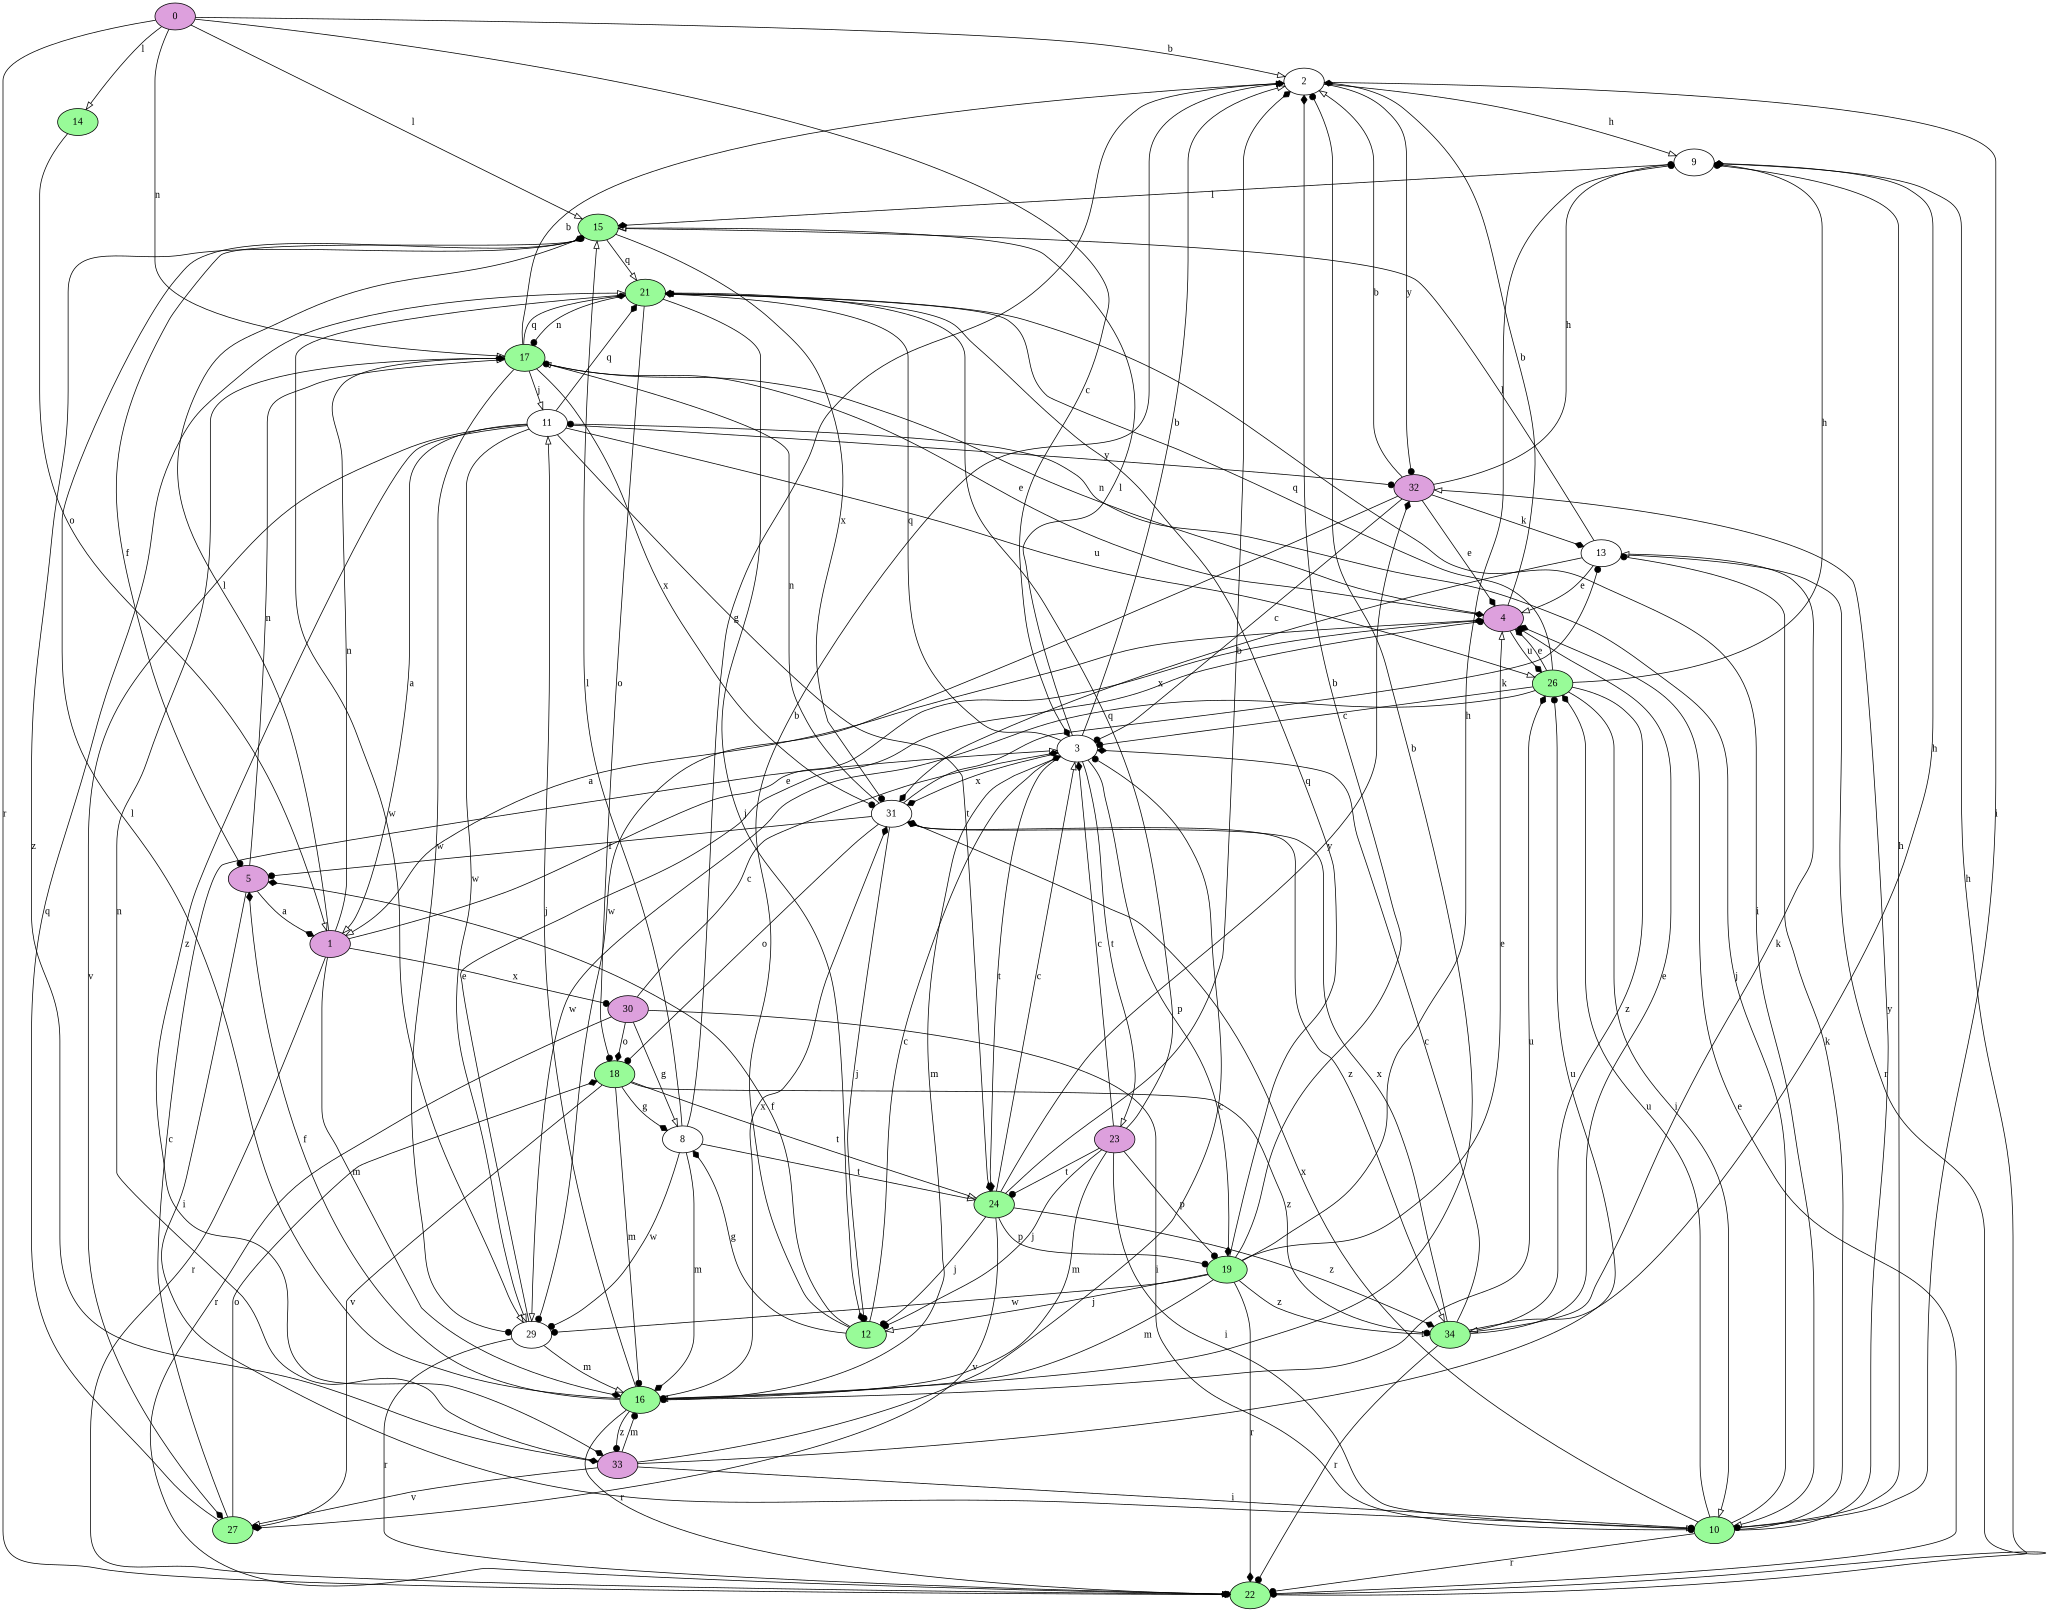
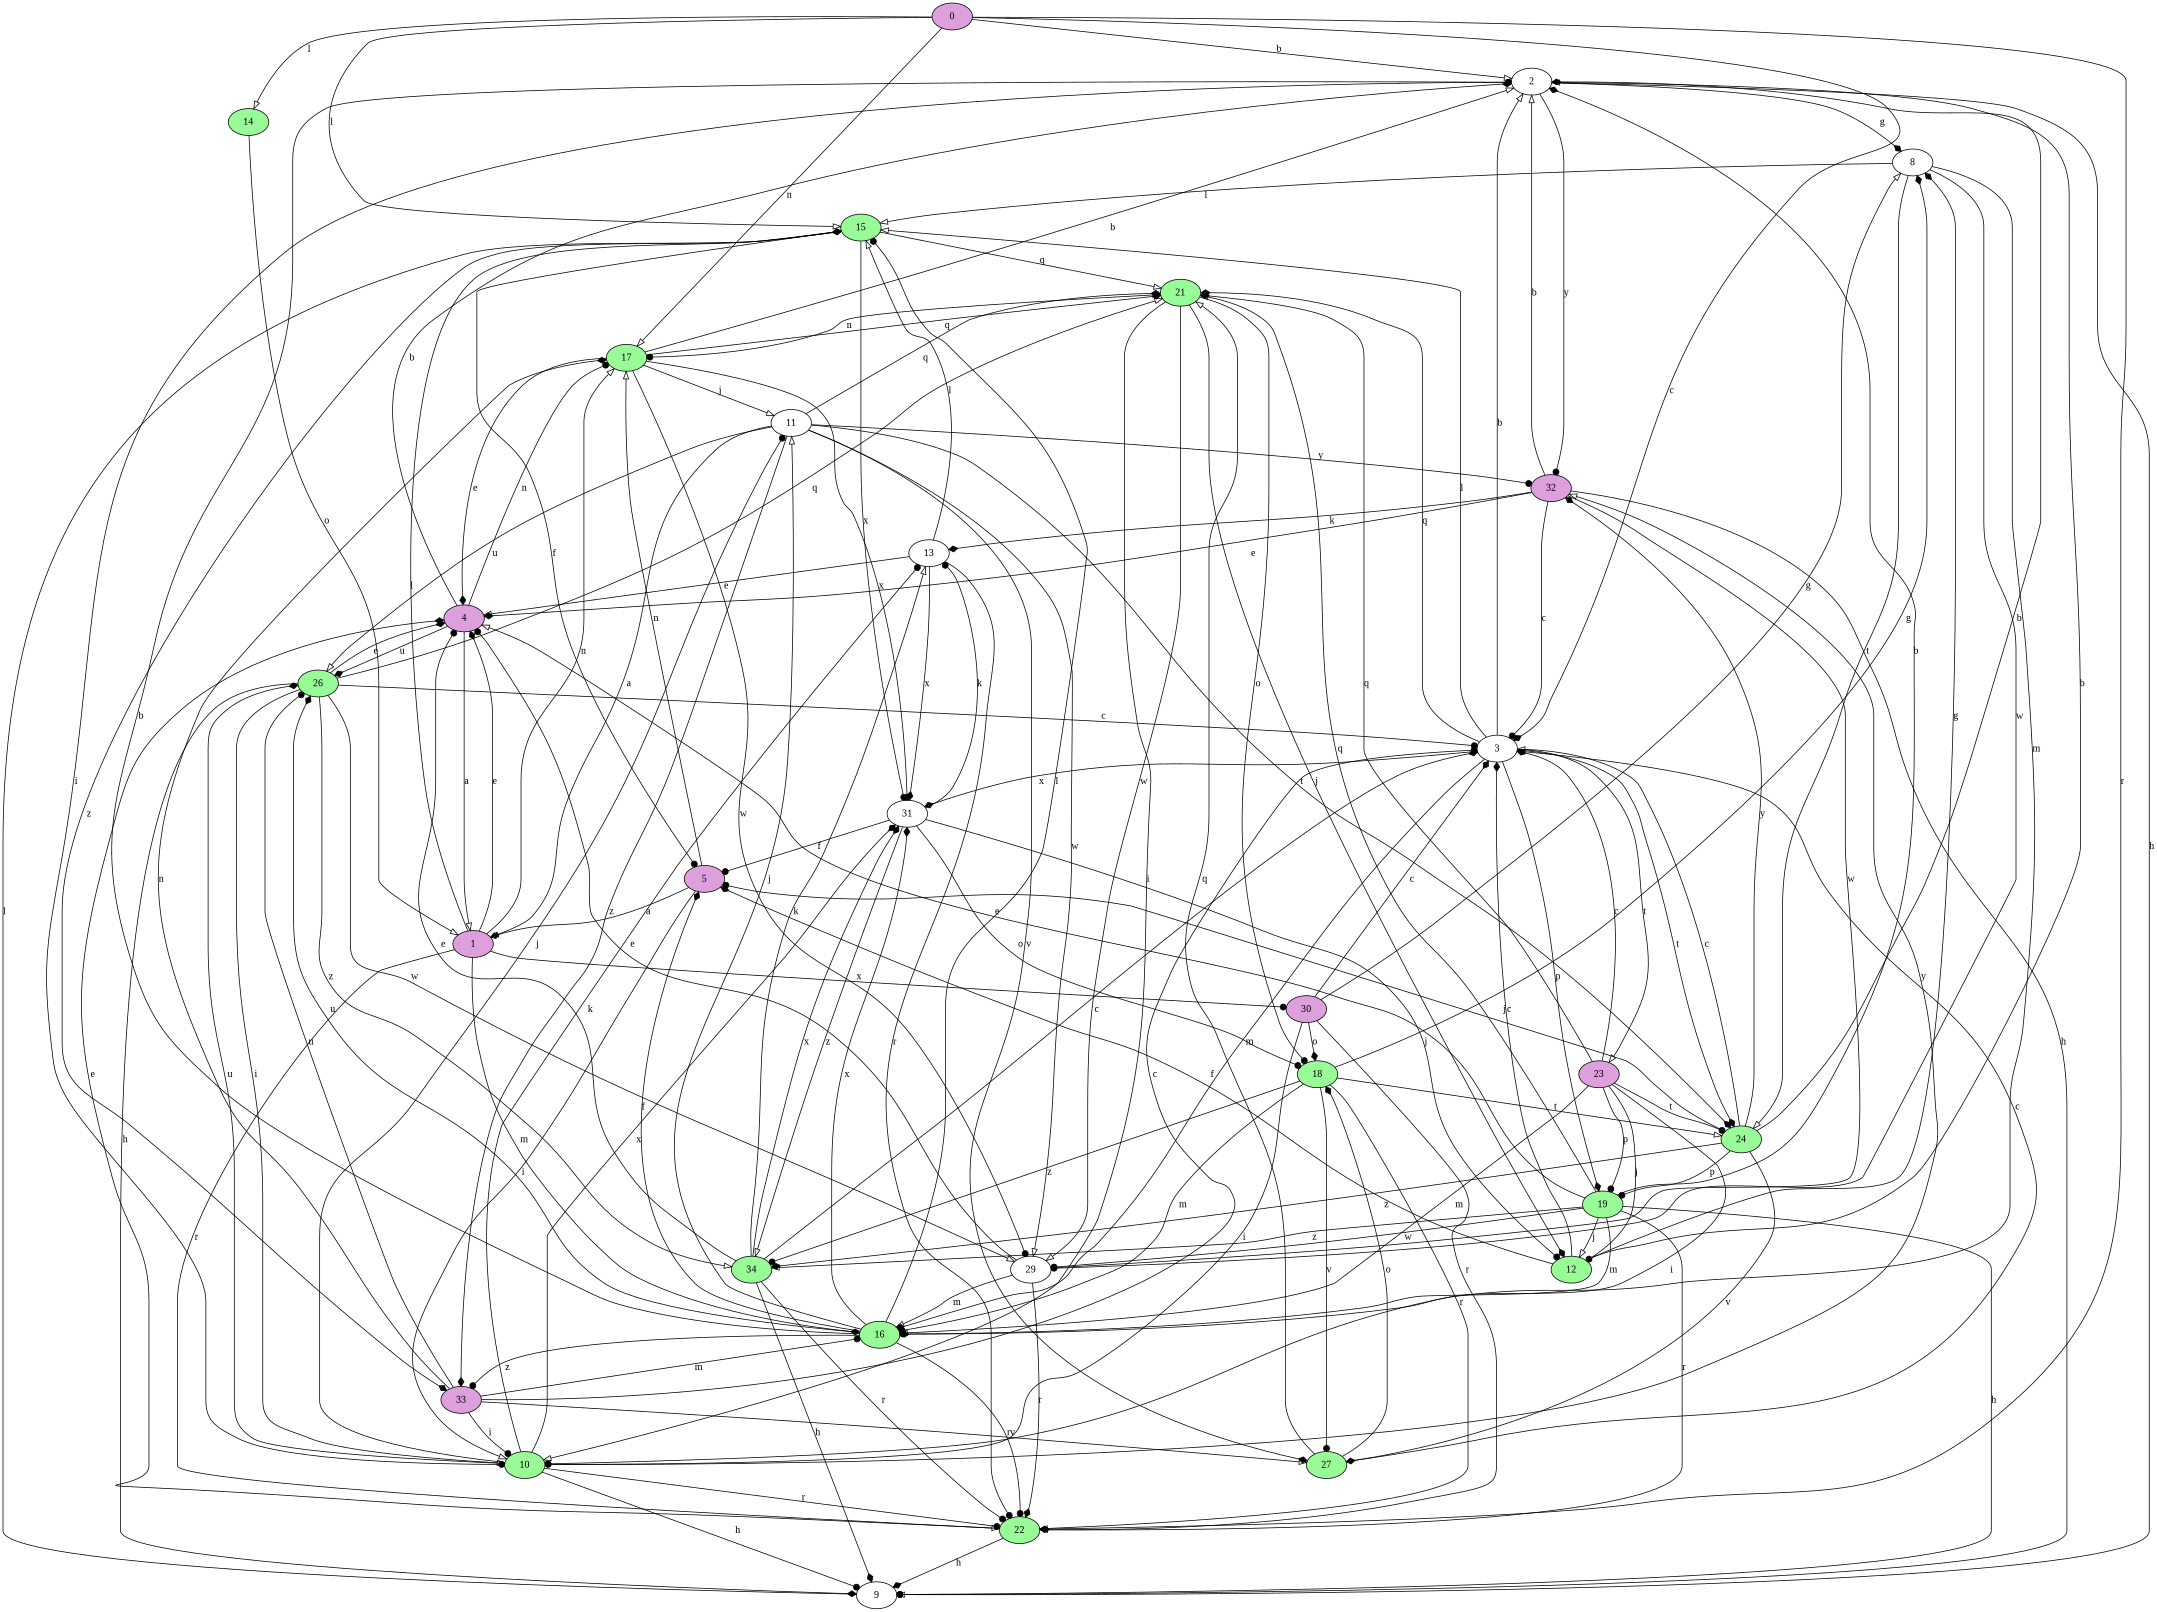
(799, 477) -> (1738, 93)
(789, 516) -> none
(940, 1273) -> (1244, 941)
none -> (1464, 1470)
